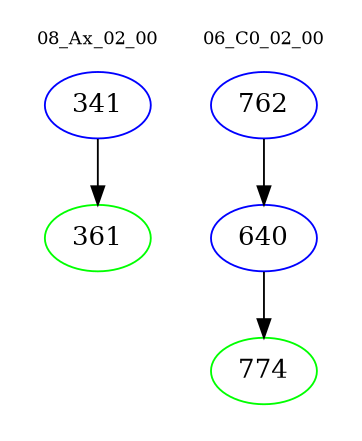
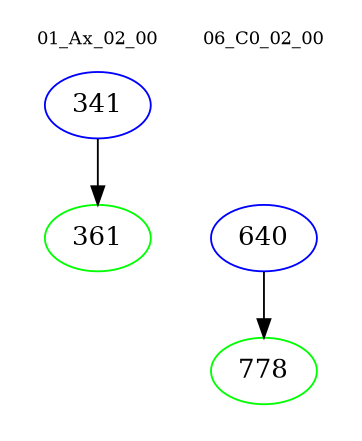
(98, 40) -> (98, 40)
(264, 105) -> none
(264, 371) -> (264, 371)
